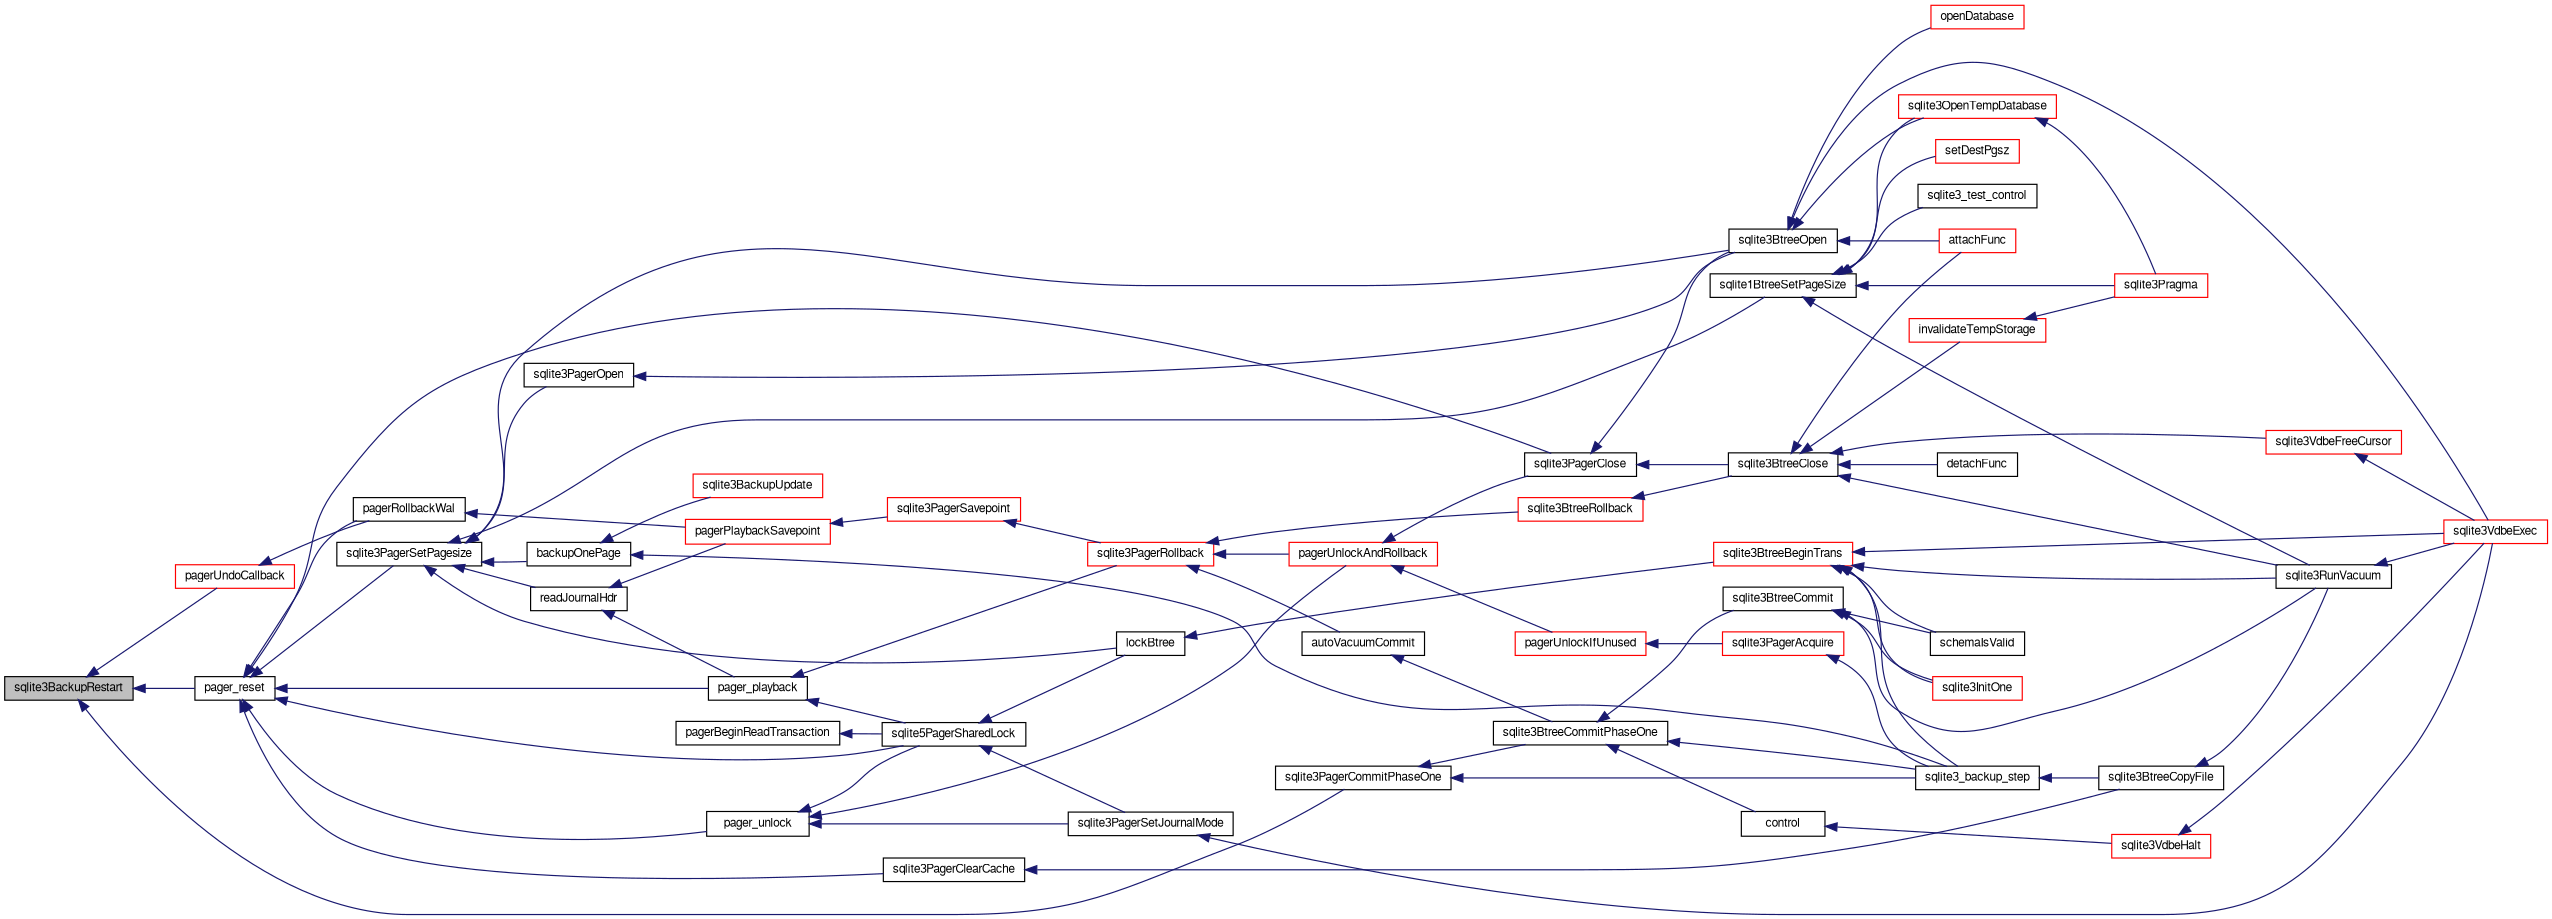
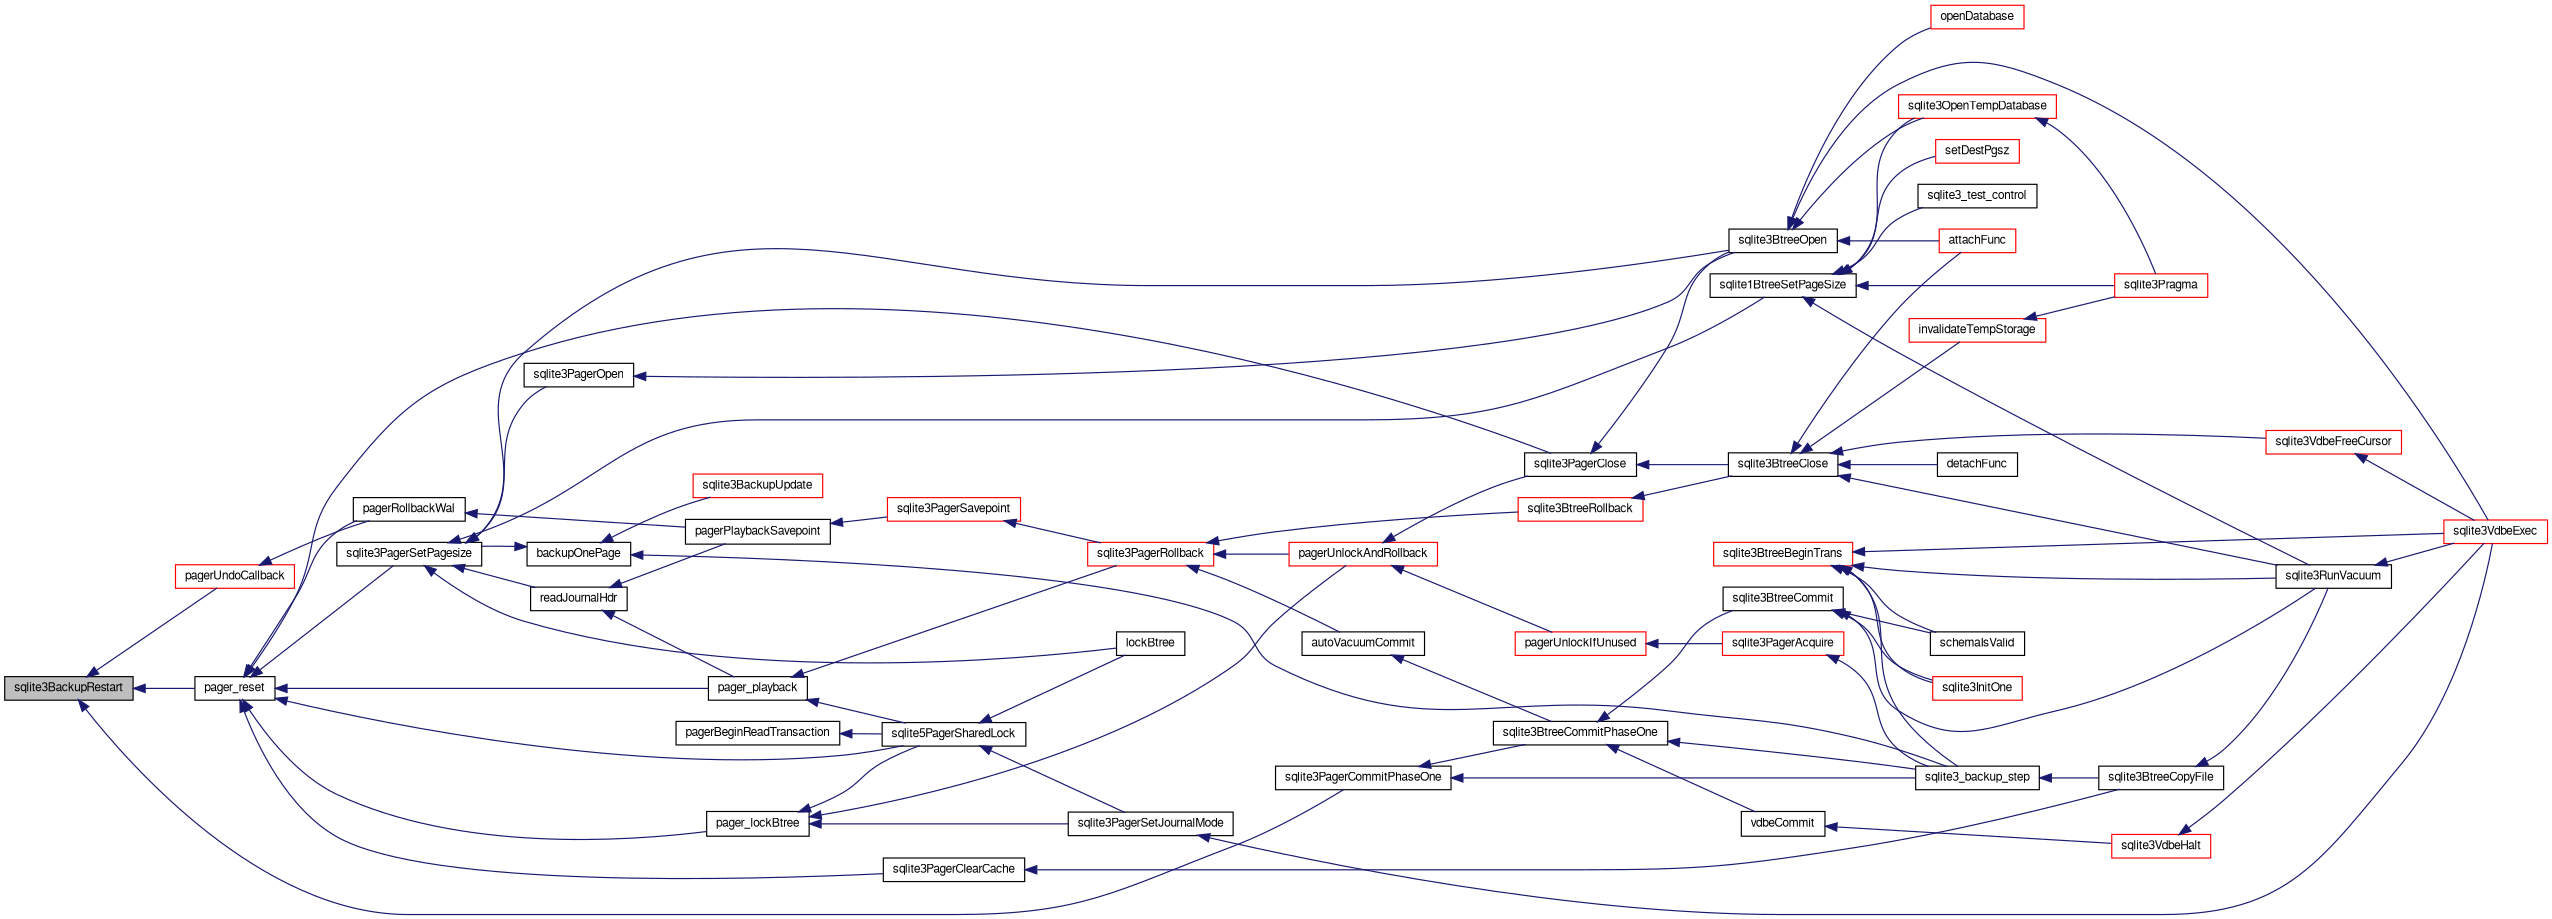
(758, 532) -> (758, 532)
(510, 562) -> (498, 546)
(1442, 597) -> none
(758, 824) -> (758, 824)
(1783, 824) -> (1783, 824)
